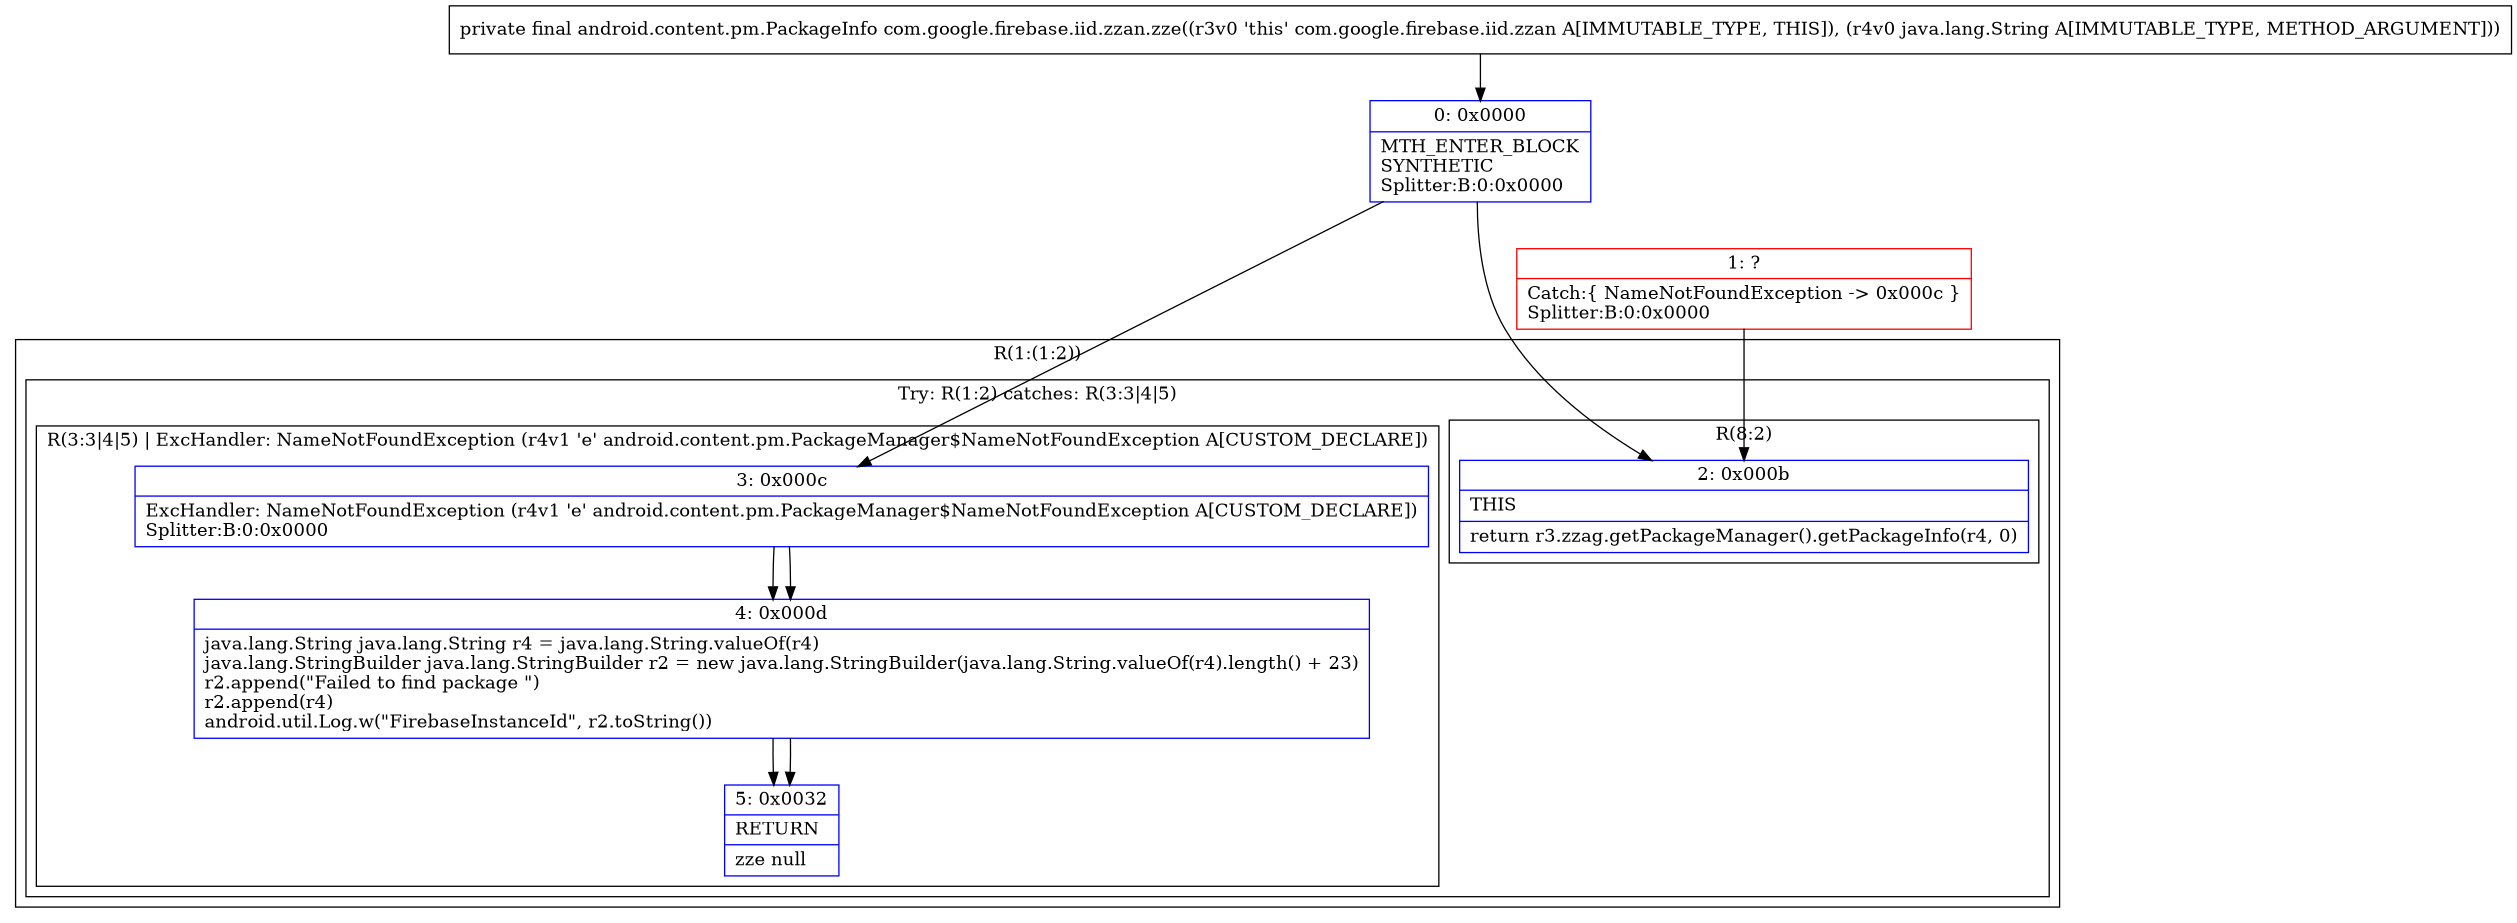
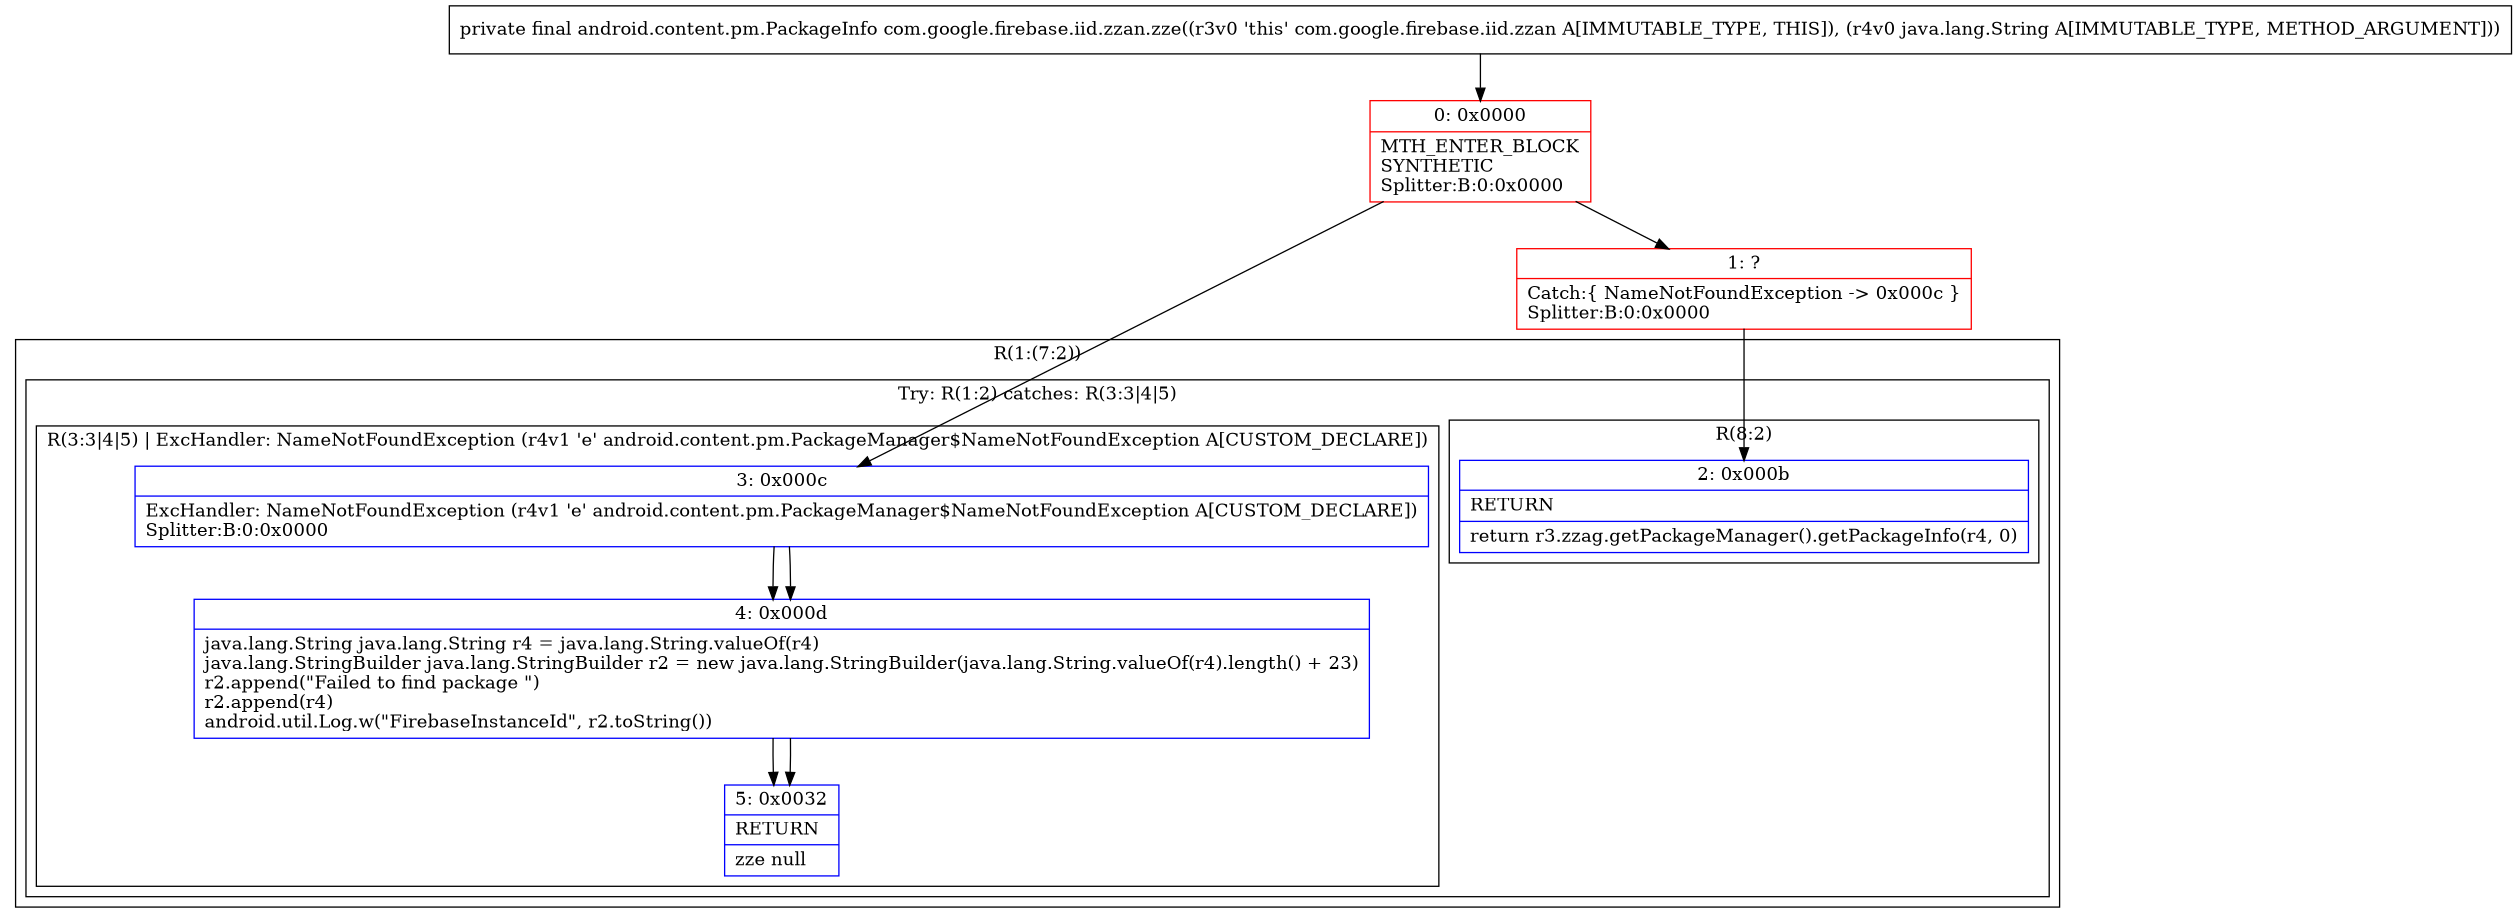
(1480, 151) -> (1480, 151)
(1520, 351) -> (1616, 222)
(1038, 355) -> (1038, 355)
(1494, 505) -> (1512, 505)
